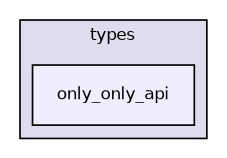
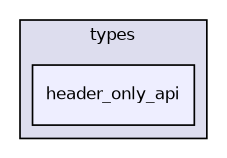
(113, 95) -> (113, 95)
